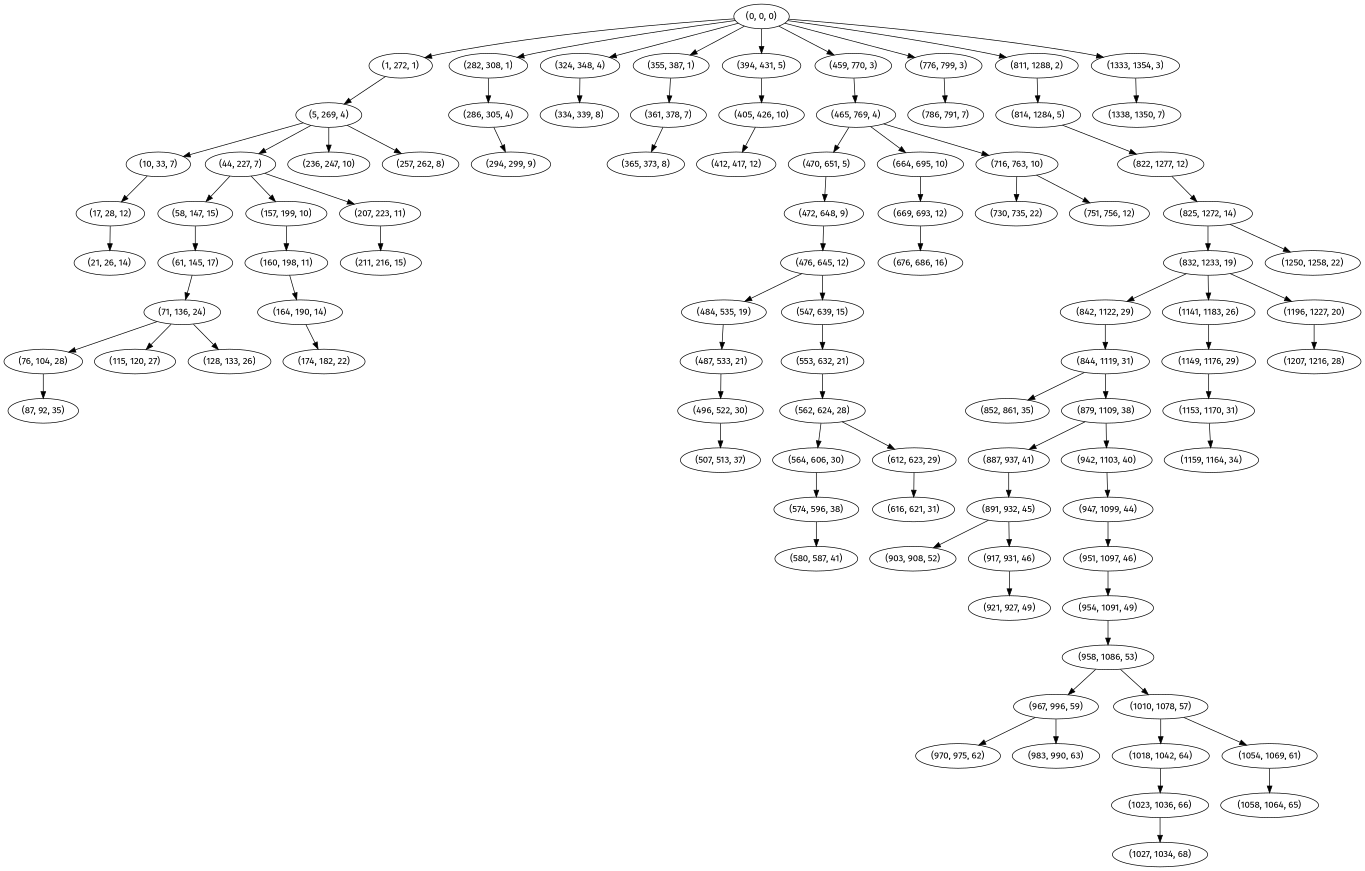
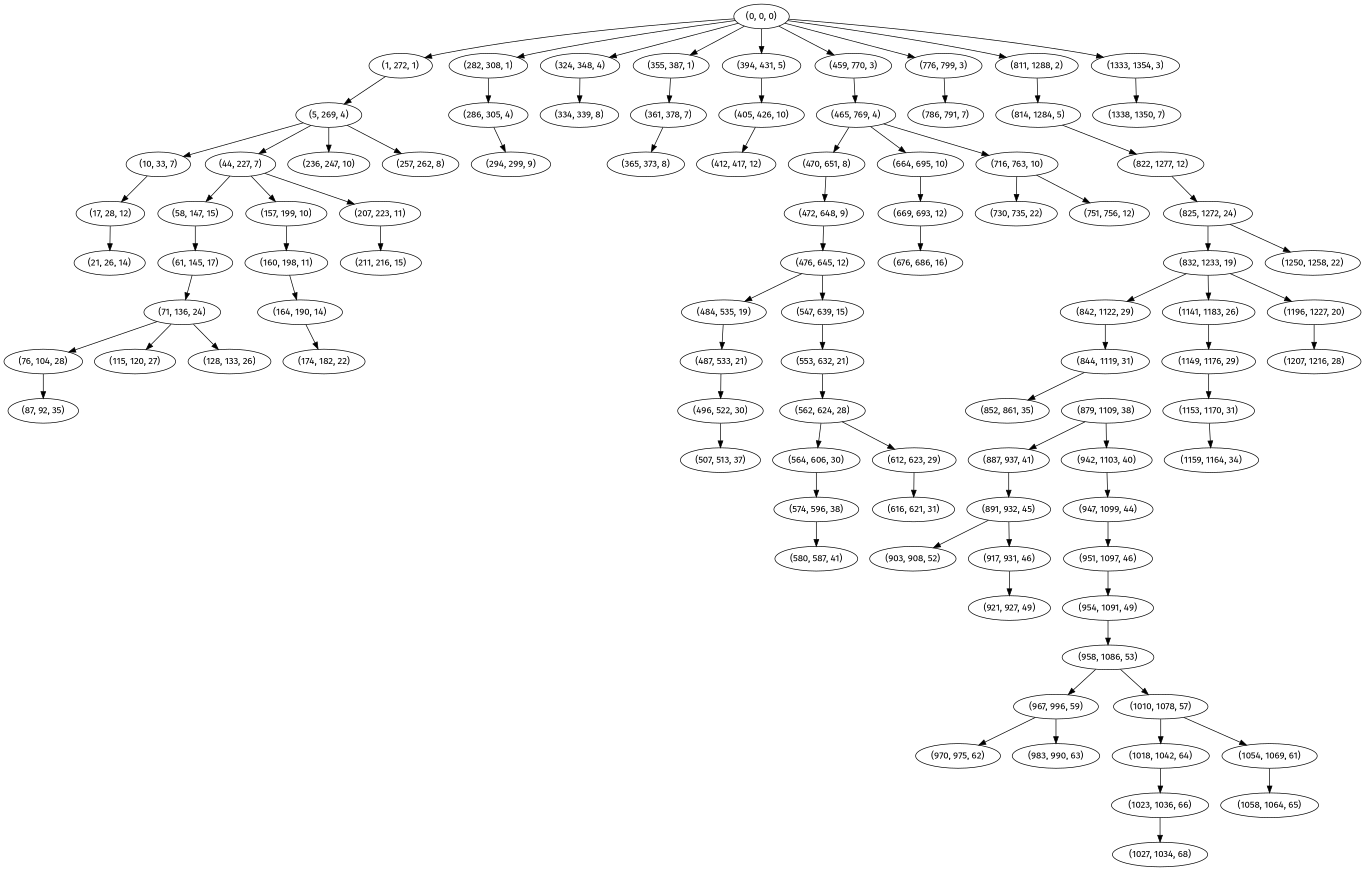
(827, 164) -> (827, 164)
(1208, 214) -> (1208, 214)
(1106, 383) -> none
